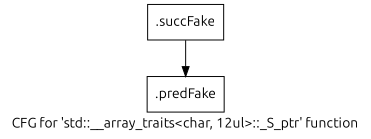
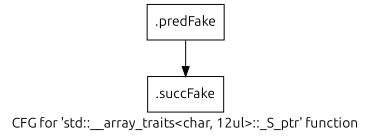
(186, 53) -> (186, 53)
